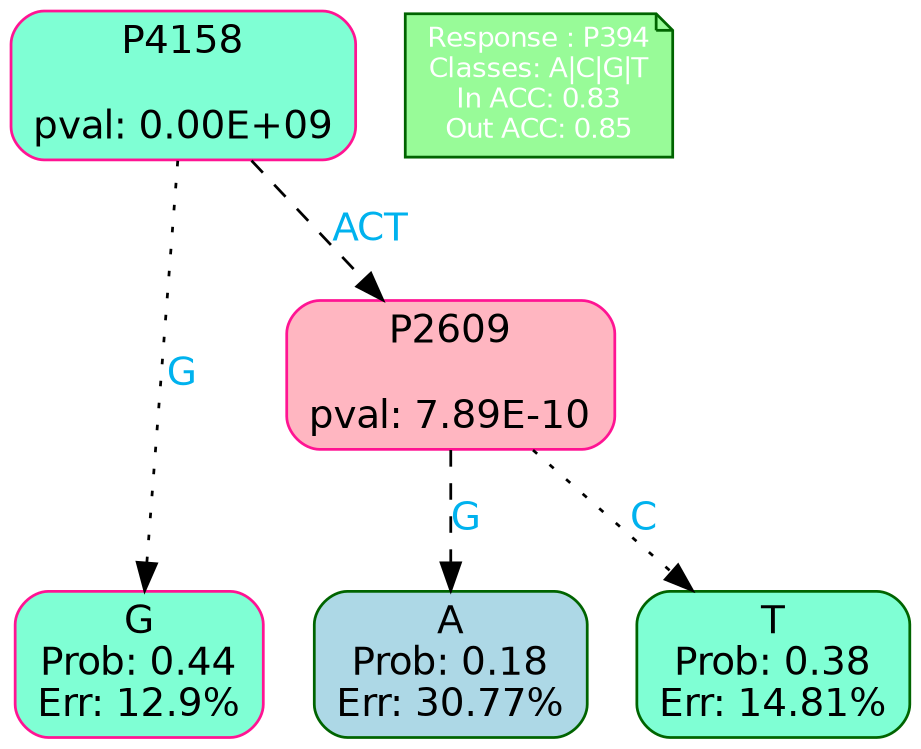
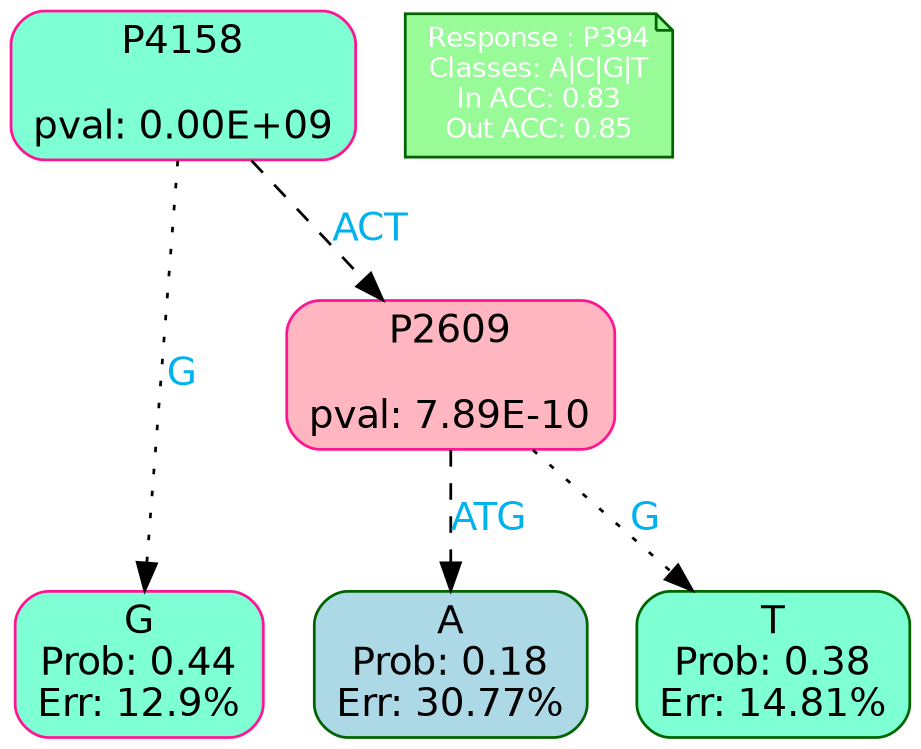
(466, 520) -> (489, 520)
(644, 520) -> (645, 520)
